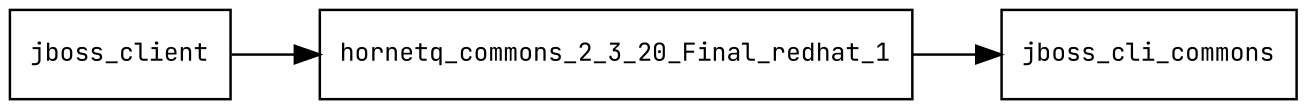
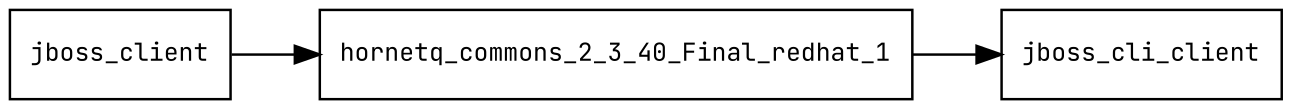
(616, 55) -> (616, 55)
(1149, 55) -> (1142, 55)
